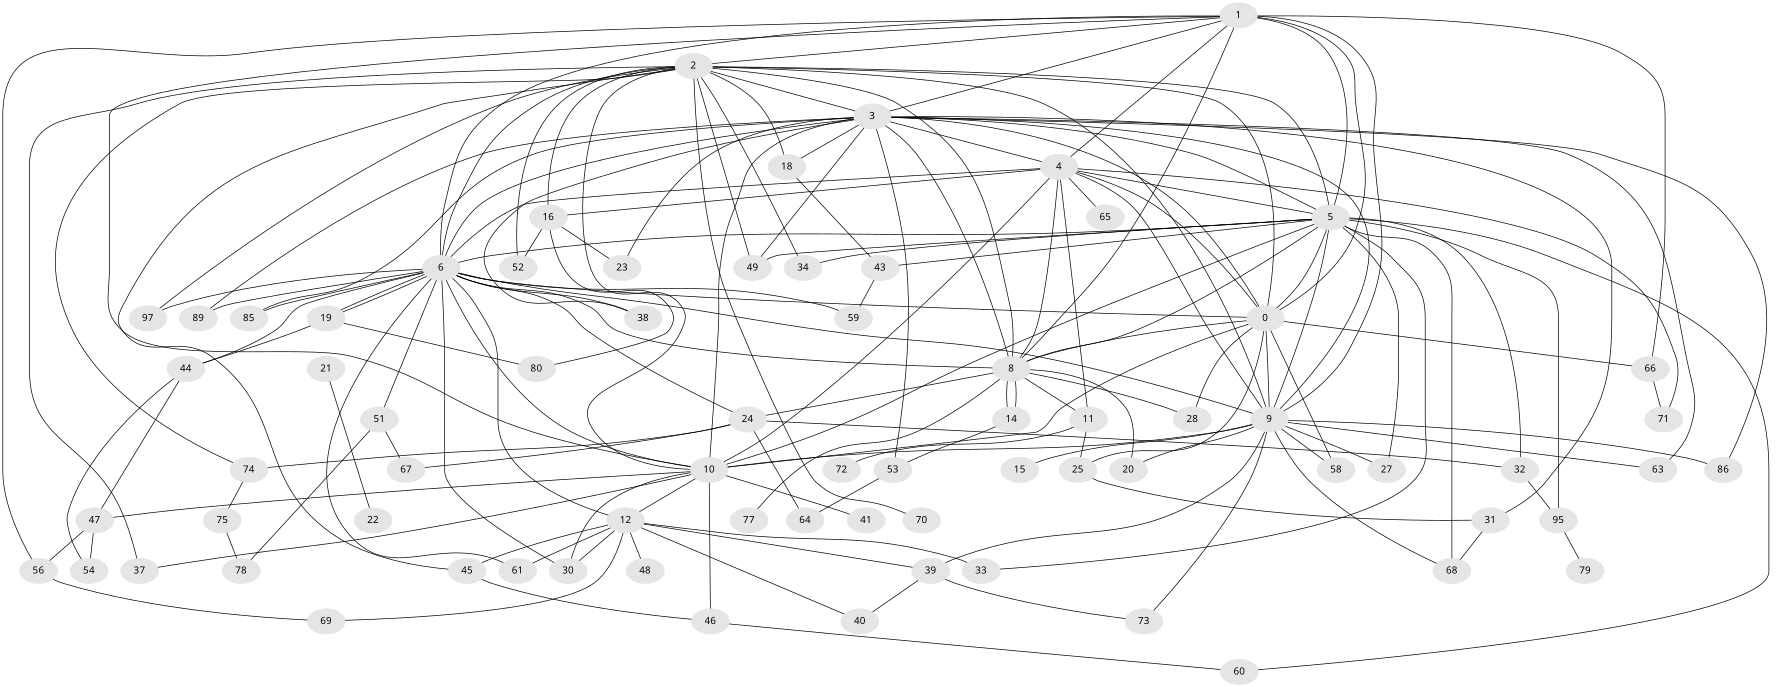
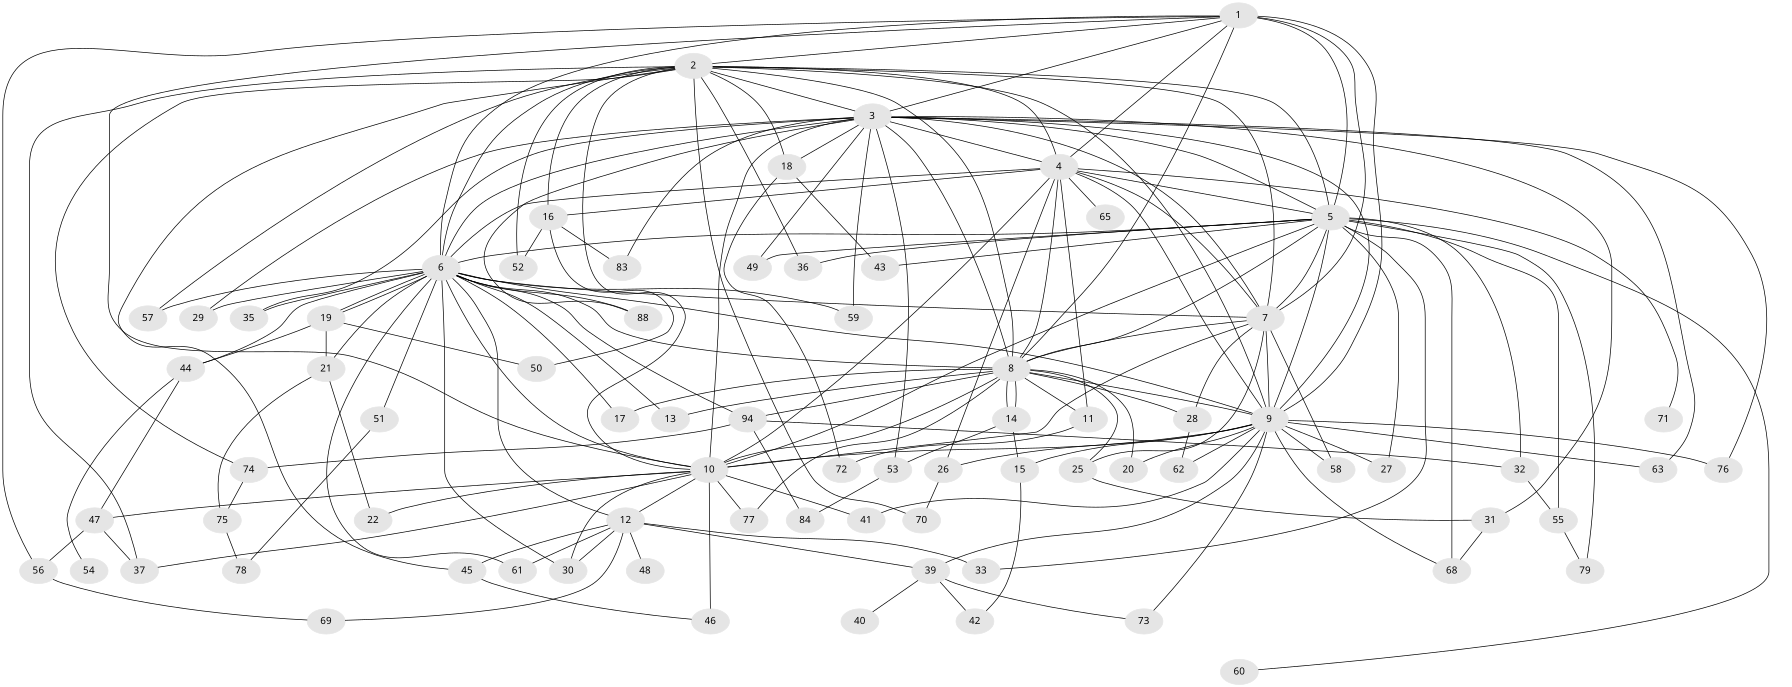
(723, 167) -> (900, 75)
(622, 268) -> (622, 268)
(803, 268) -> (803, 268)
(867, 293) -> (859, 217)
none -> (376, 311)
none -> (776, 311)
none -> (1569, 311)
(148, 318) -> (148, 318)
(198, 318) -> (198, 318)
(249, 318) -> (249, 318)
(643, 318) -> (643, 318)
(1265, 318) -> (1265, 318)
none -> (326, 344)
(537, 369) -> (537, 369)
(1650, 369) -> none
none -> (1141, 392)
none -> (620, 419)
none -> (671, 419)
(748, 419) -> (748, 419)
none -> (243, 429)
none -> (866, 435)
none -> (1016, 445)
(1083, 445) -> (1104, 396)
(406, 470) -> none
none -> (943, 470)
none -> (1179, 470)
(1723, 470) -> (1723, 470)
none -> (523, 487)
none -> (729, 495)
none -> (1082, 507)
(805, 520) -> (805, 520)
(1558, 520) -> (1558, 520)
(92, 546) -> (117, 546)
(743, 571) -> none
none -> (975, 621)
(975, 647) -> none
